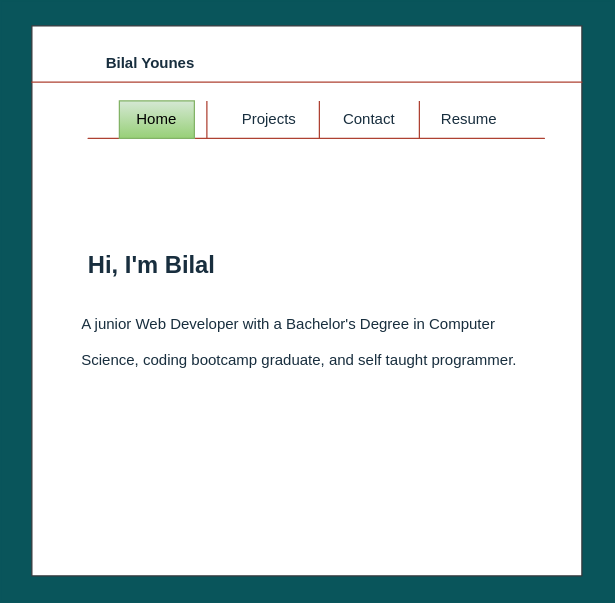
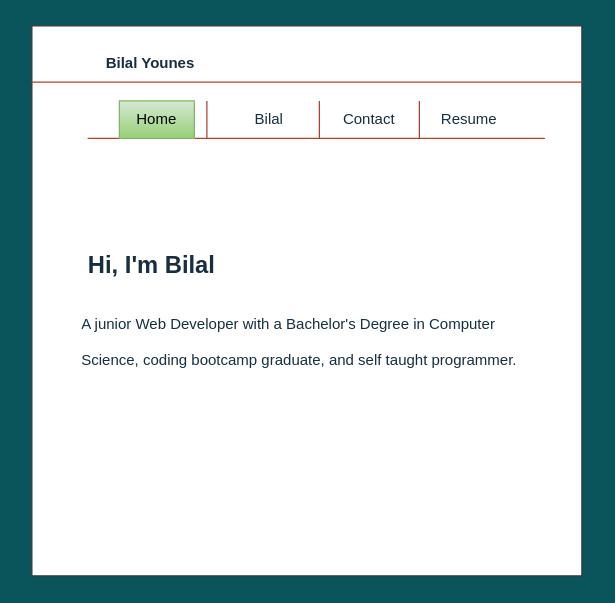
(269, 119) -> (269, 119)
